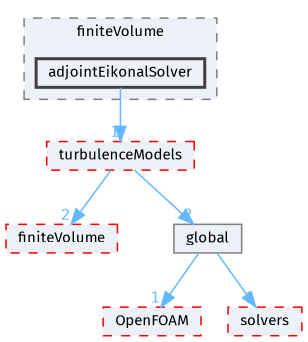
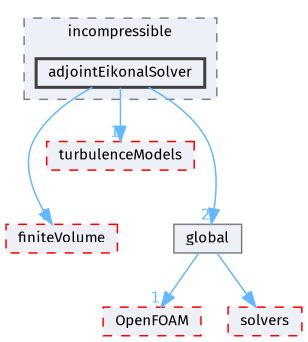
(120, 32) -> (120, 32)
(96, 191) -> (35, 138)
(158, 192) -> (205, 136)
